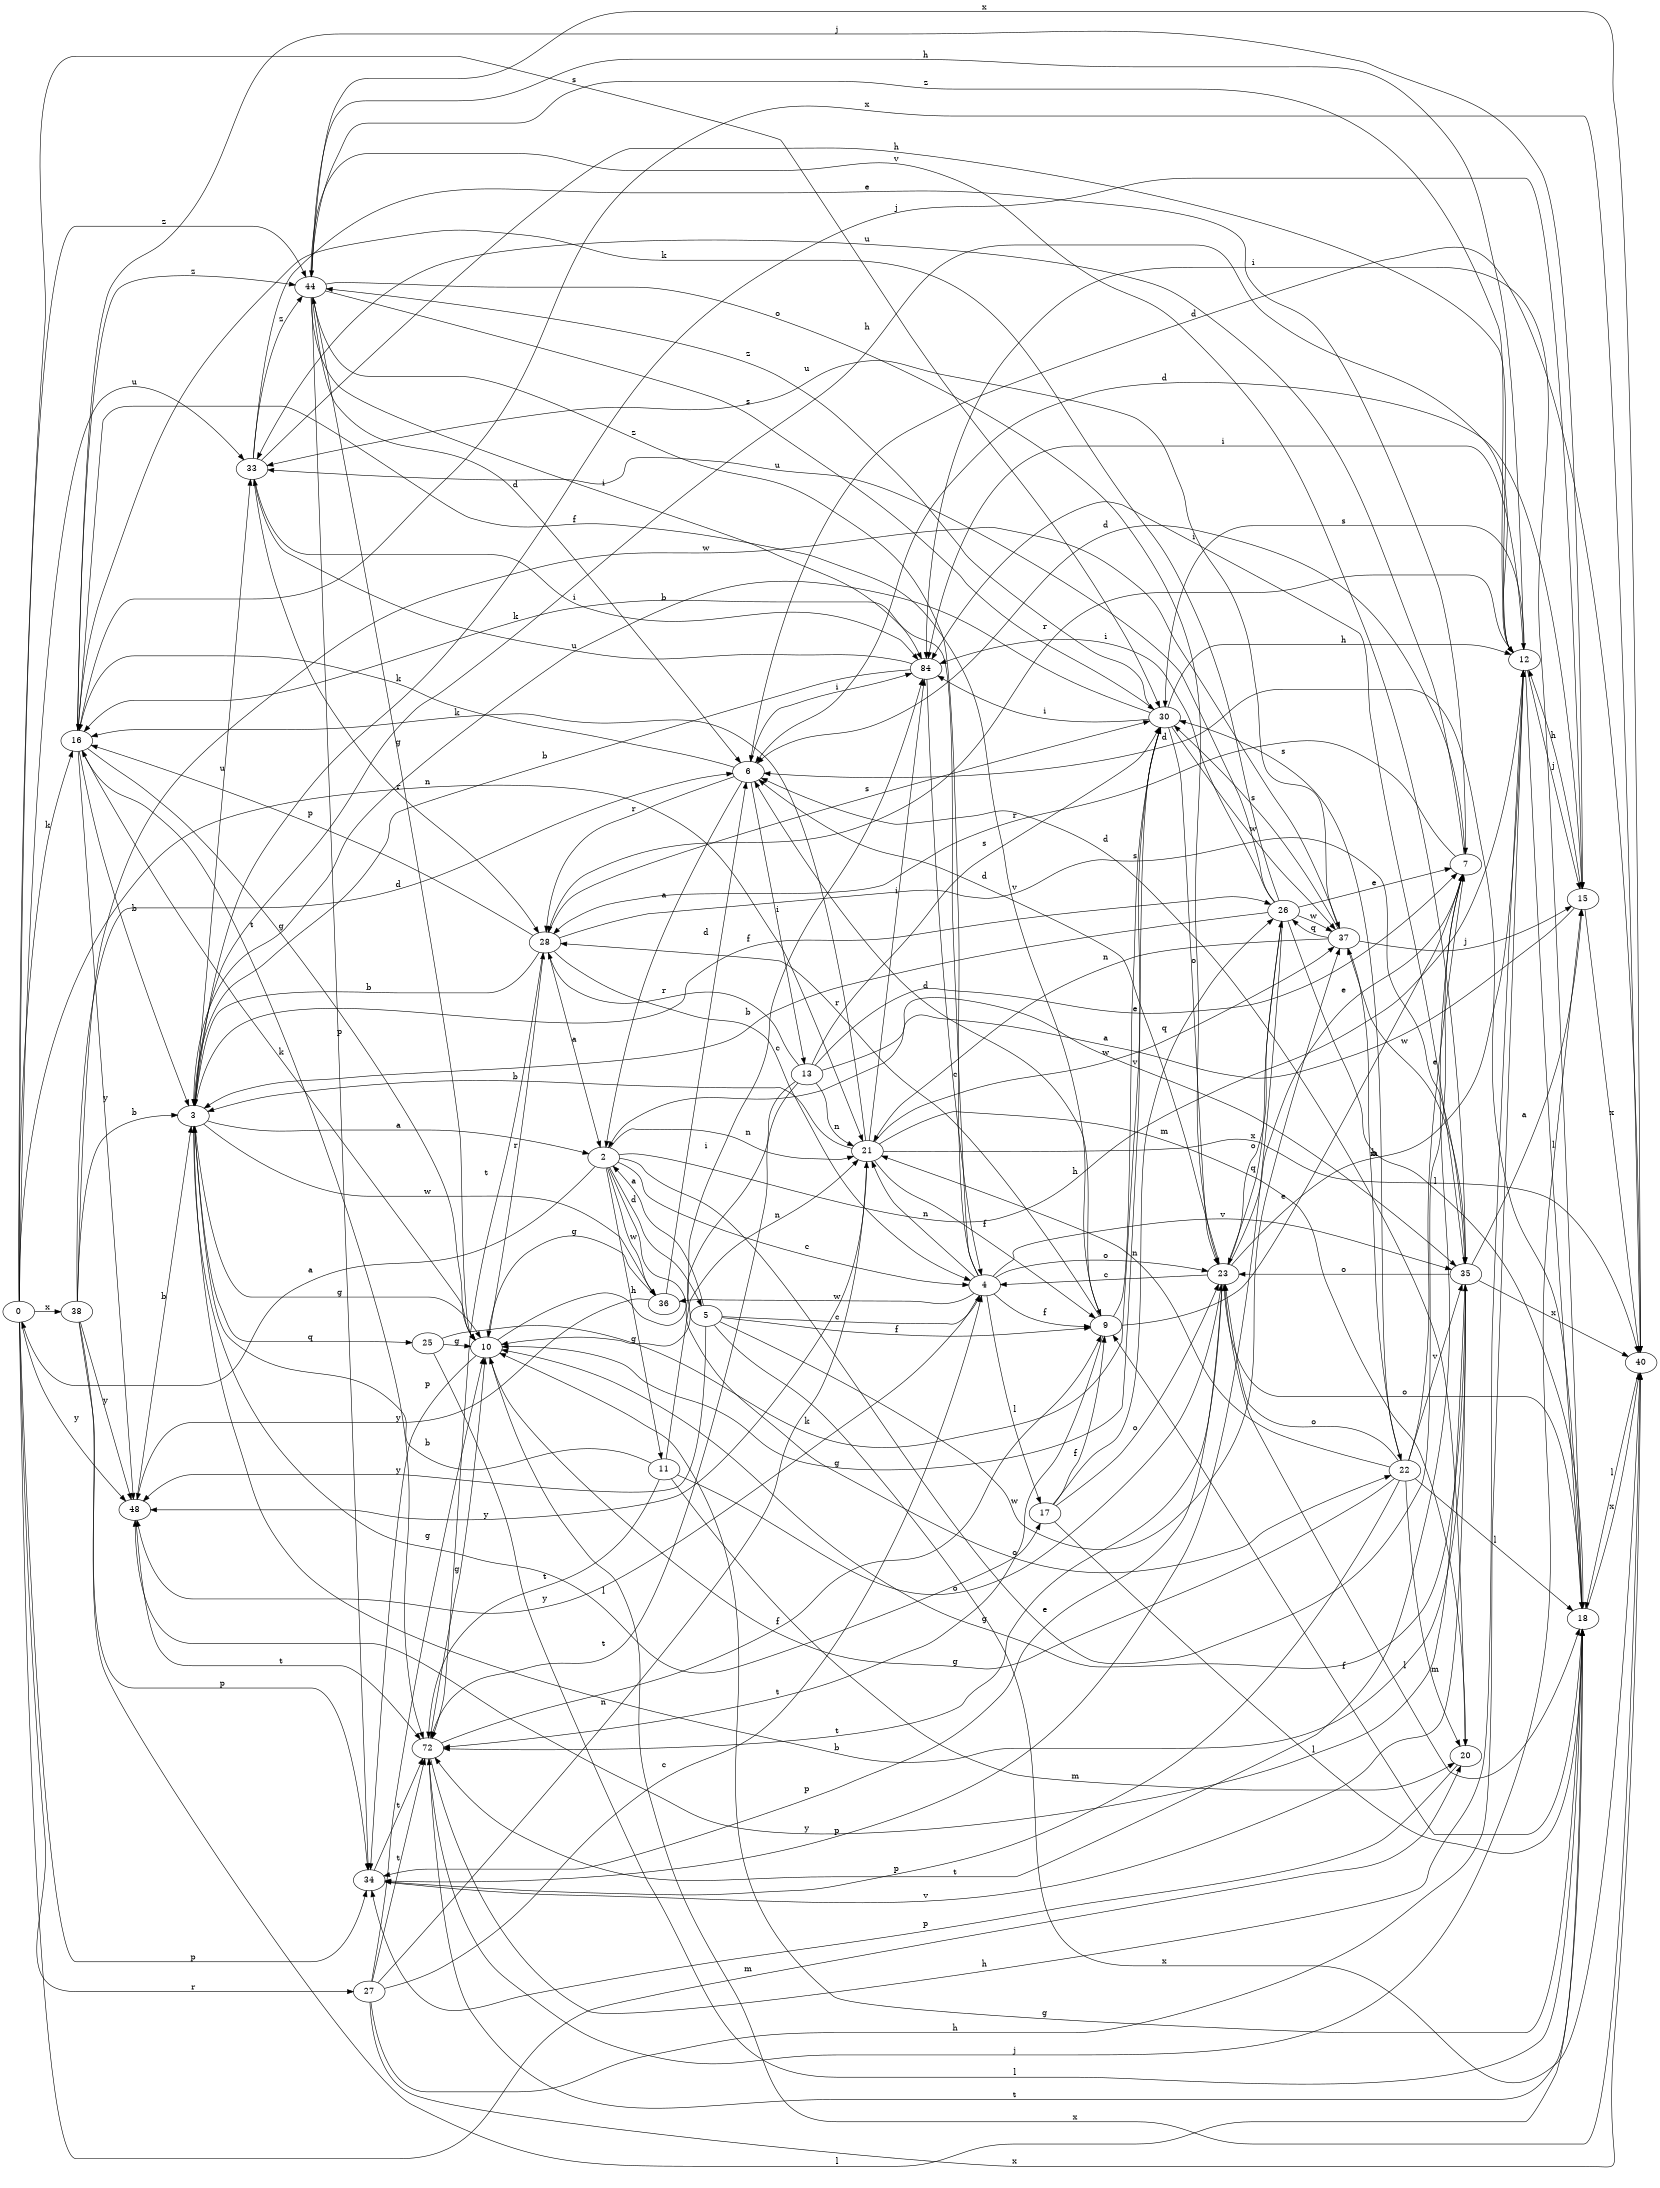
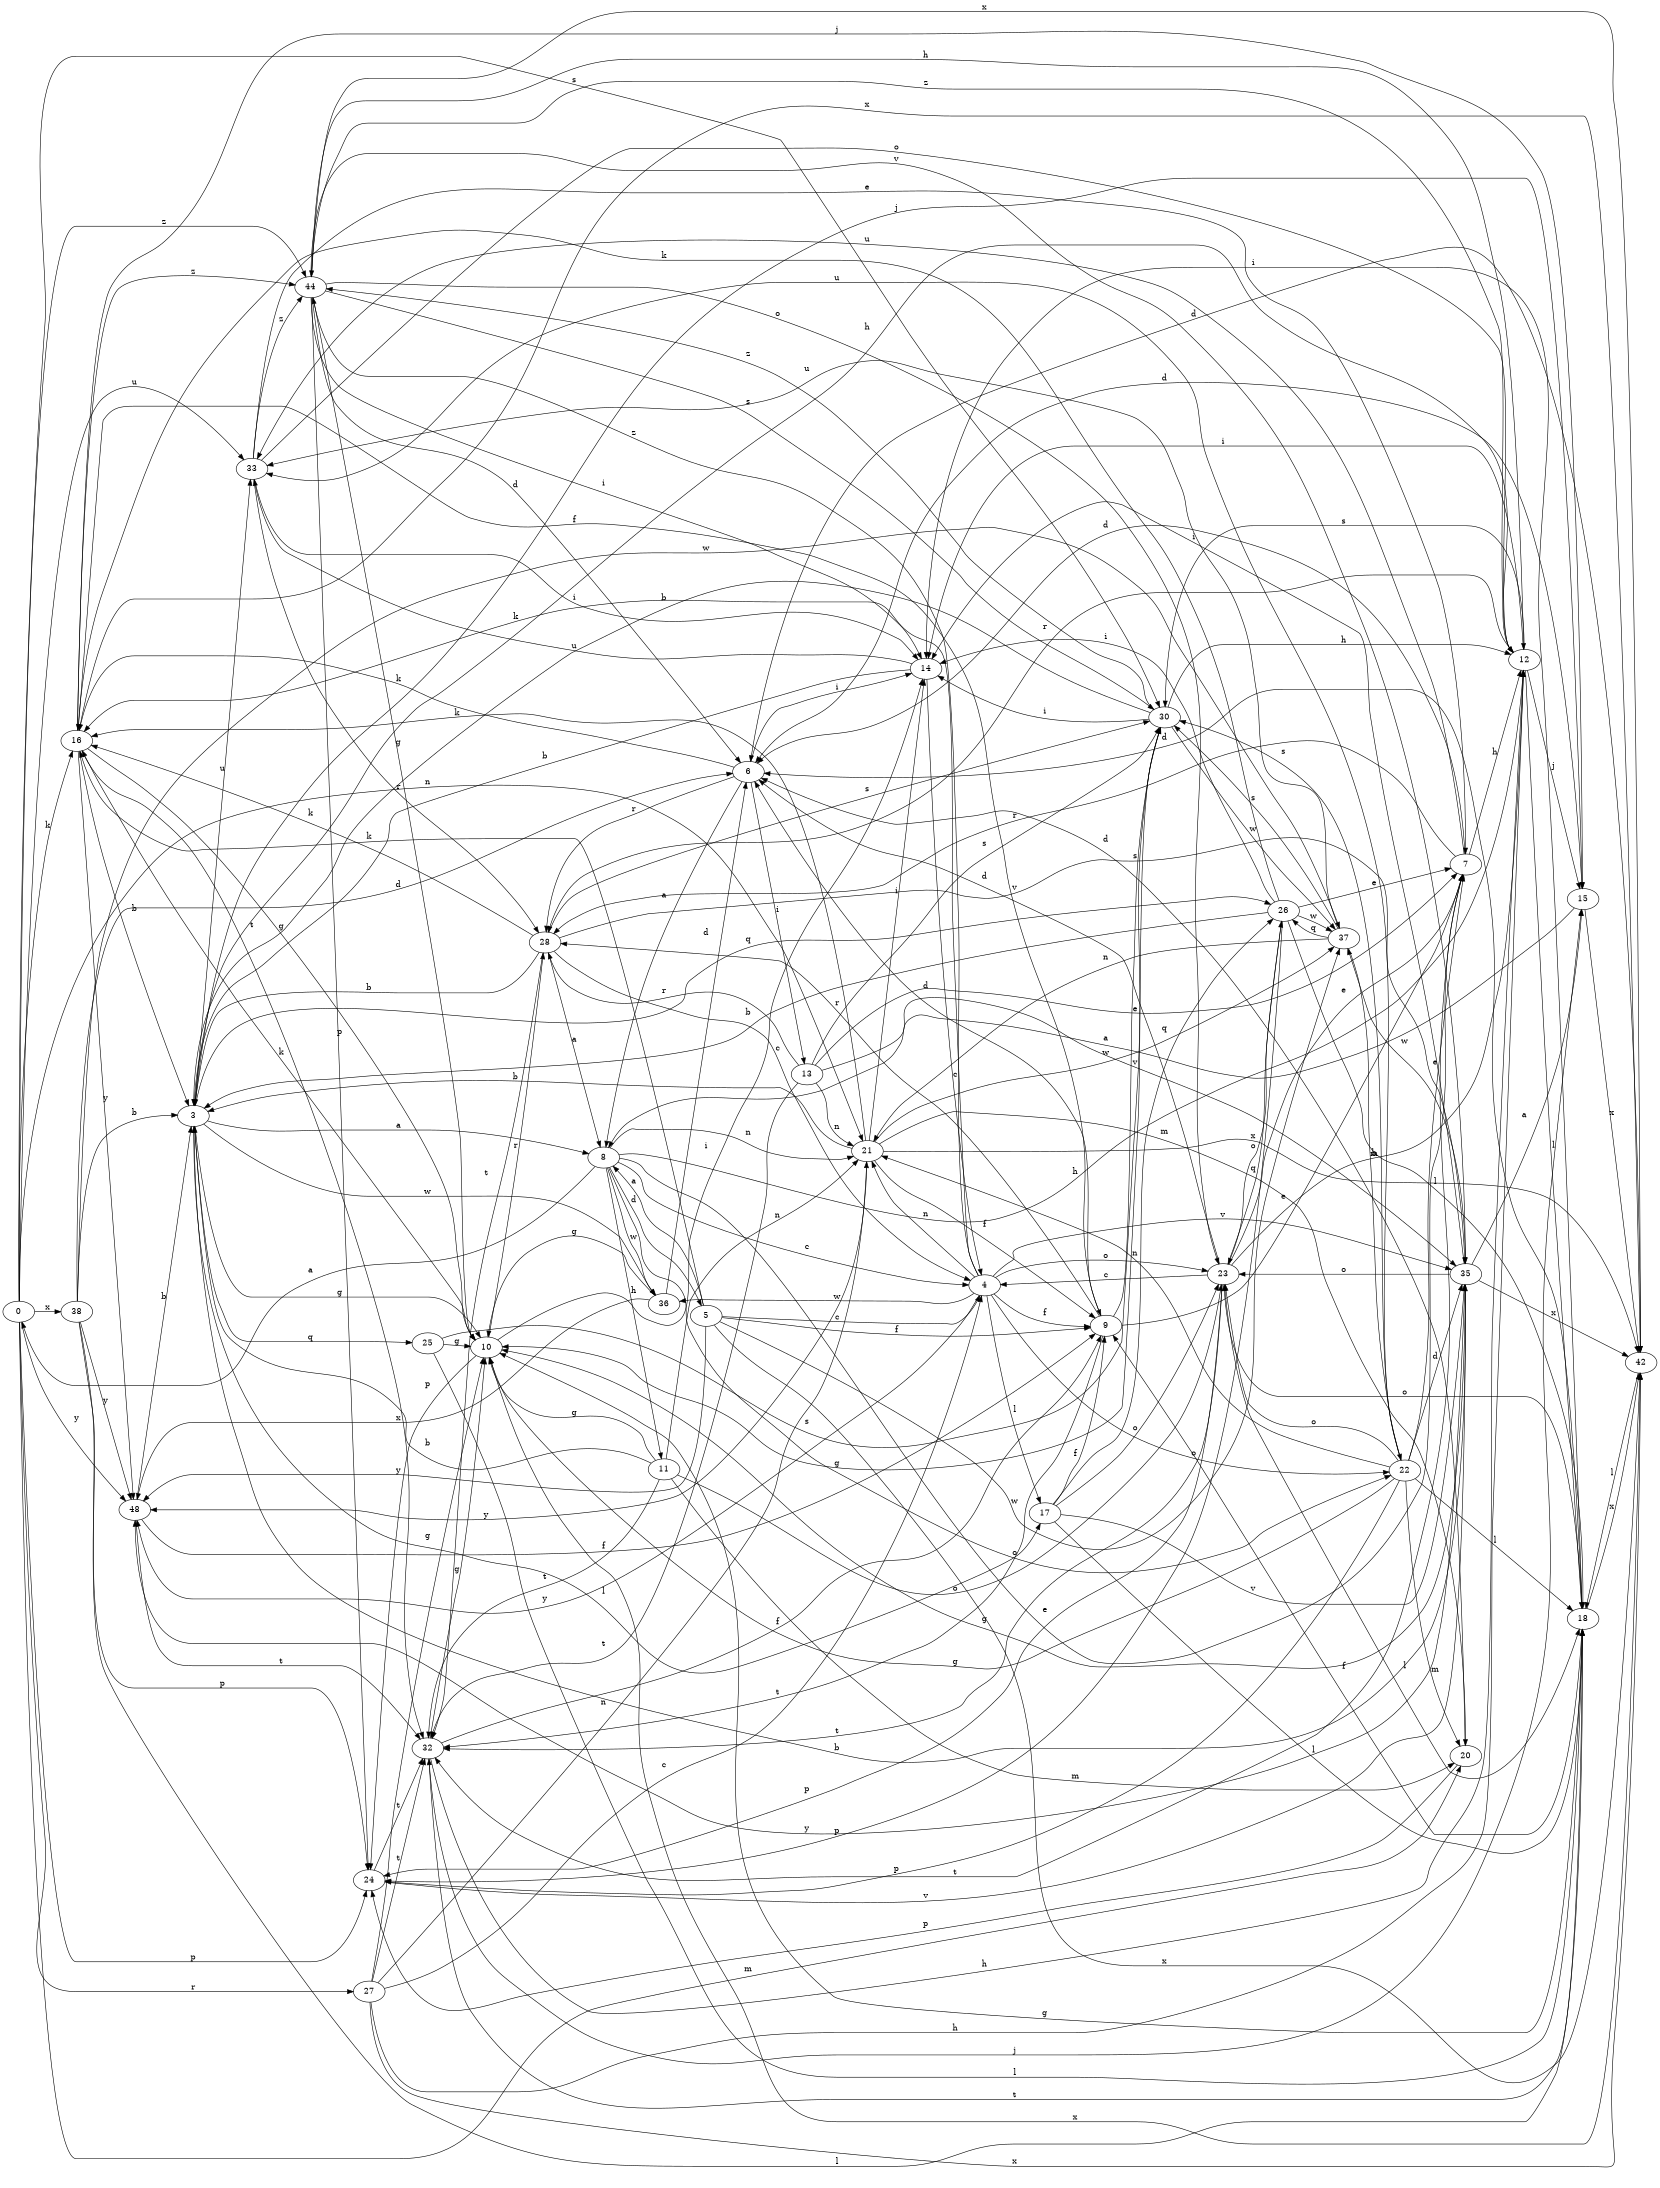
(897, 147) -> (897, 147)
(872, 484) -> (1202, 437)
(926, 669) -> (926, 669)
(1562, 781) -> (1494, 765)
(311, 813) -> (311, 813)
none -> (549, 839)
(748, 939) -> (748, 939)
(1466, 949) -> none
(1193, 993) -> none
(604, 1158) -> (604, 1158)
(695, 1261) -> (570, 1417)
(1435, 1357) -> (1435, 1357)
(1641, 1363) -> (1641, 1363)
(399, 1418) -> (399, 1418)
(807, 1422) -> (807, 1422)
none -> (1147, 1442)
none -> (636, 1549)
none -> (1385, 1604)
(428, 1748) -> (428, 1748)
(369, 1880) -> (369, 1880)
